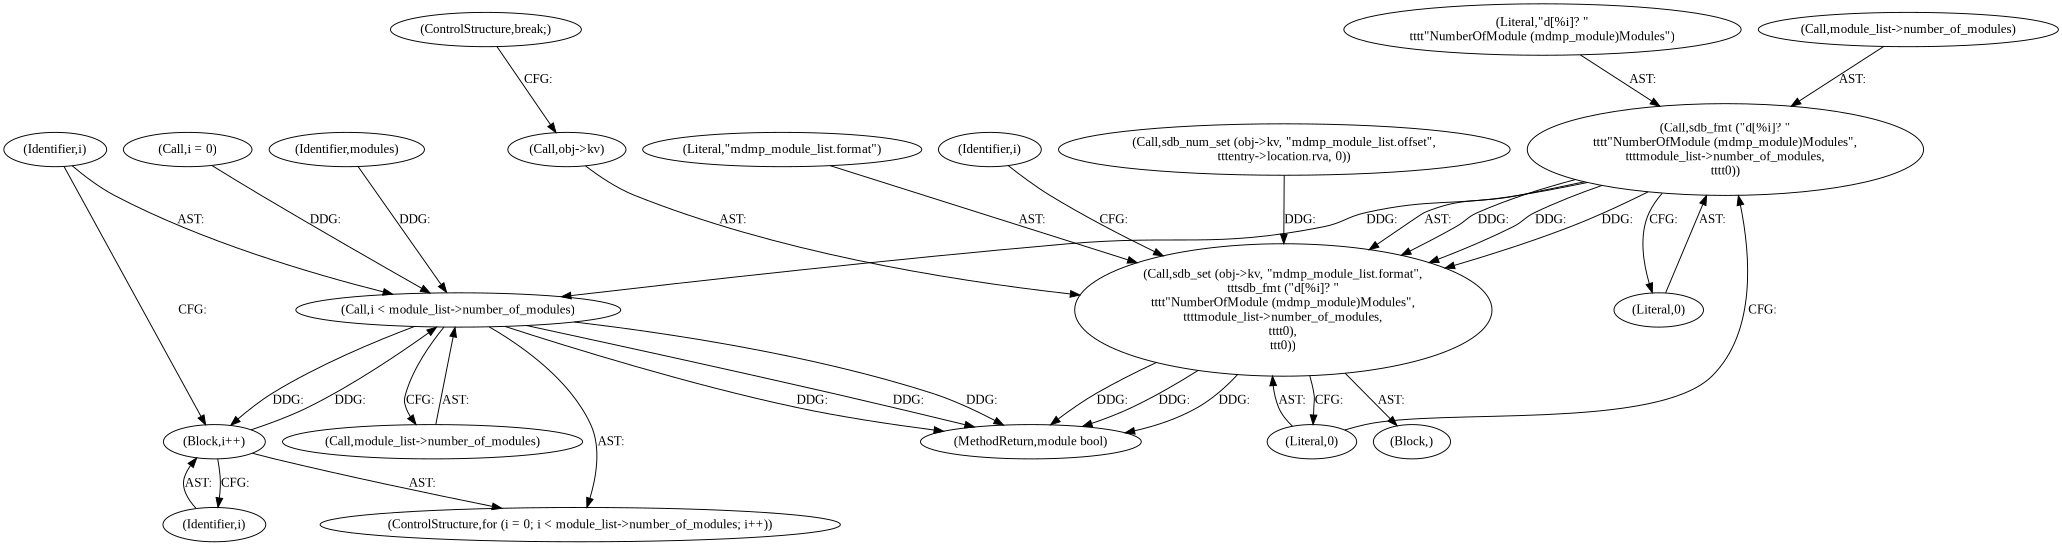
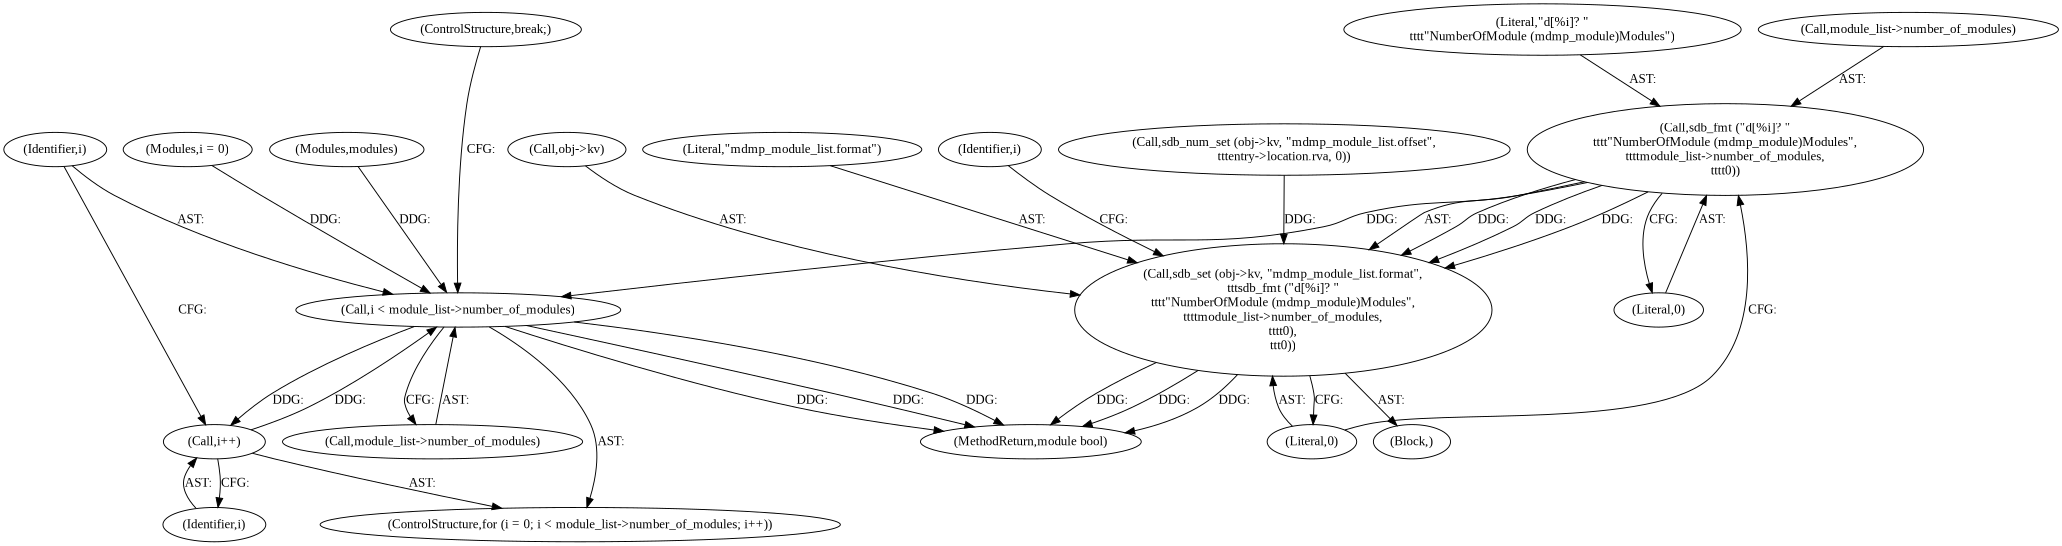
(524, 86) -> (461, 164)
(188, 150) -> (188, 150)
(347, 150) -> (347, 150)
(214, 442) -> (214, 442)
